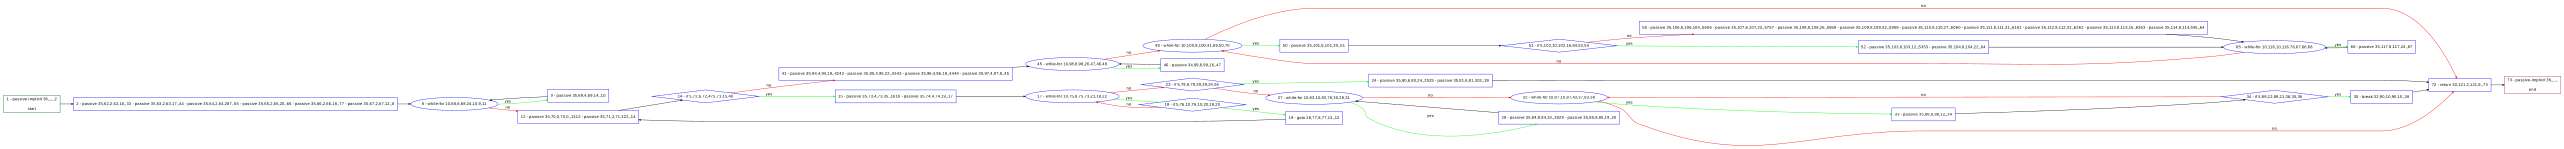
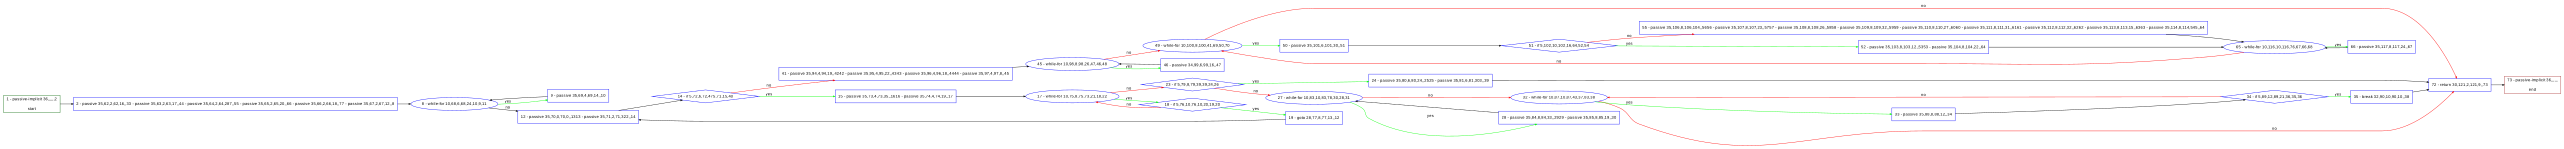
(502, 109) -> (502, 109)
